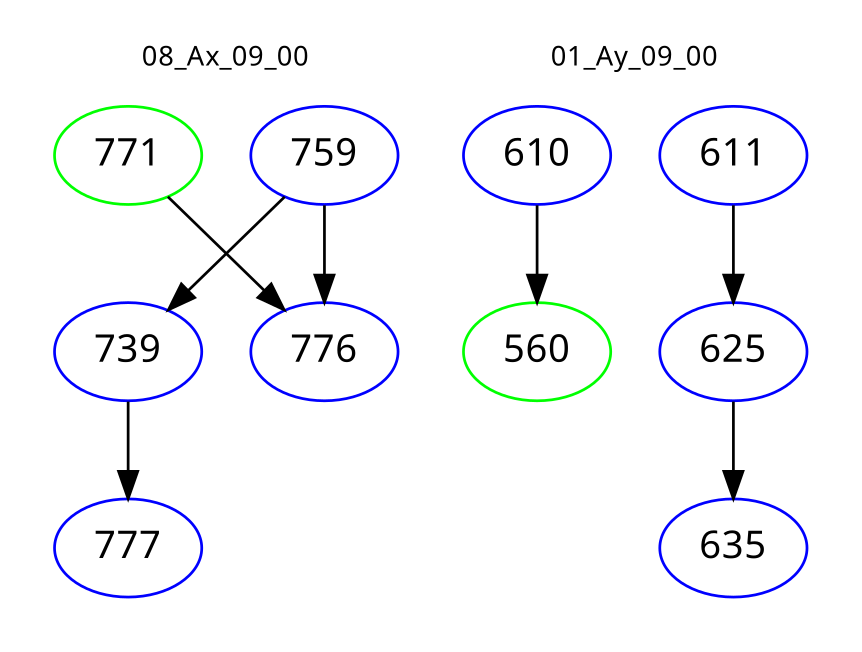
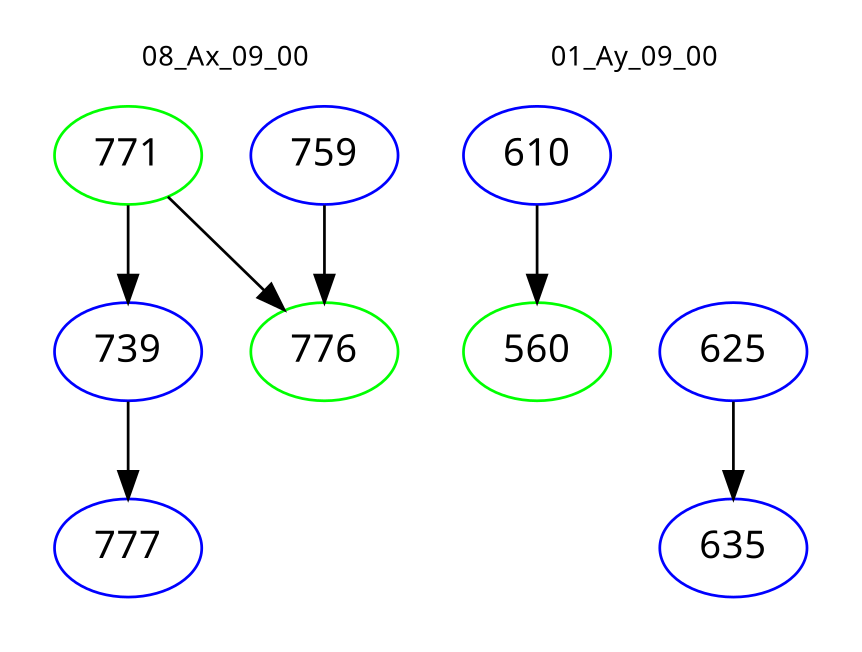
(733, 155) -> none
(239, 241) -> (128, 240)
(324, 352) -> (324, 352)
